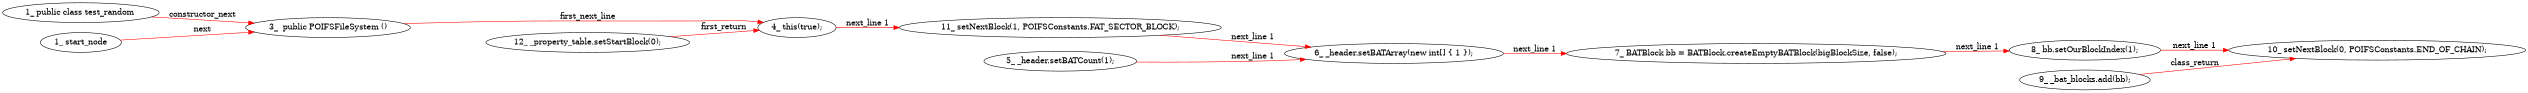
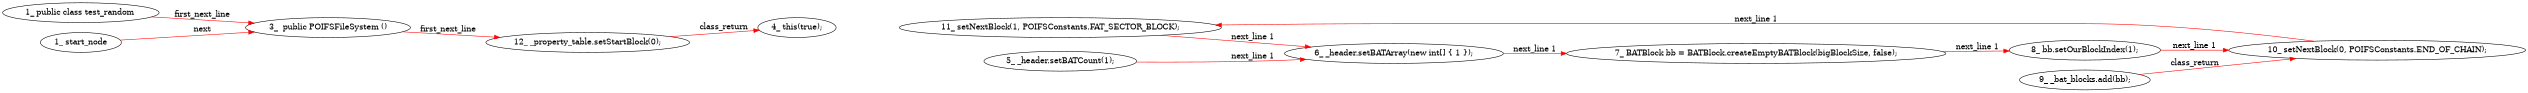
(202, 15) -> (202, 15)
(581, 21) -> (448, 34)
(724, 27) -> (724, 27)
(865, 28) -> (1768, 24)
